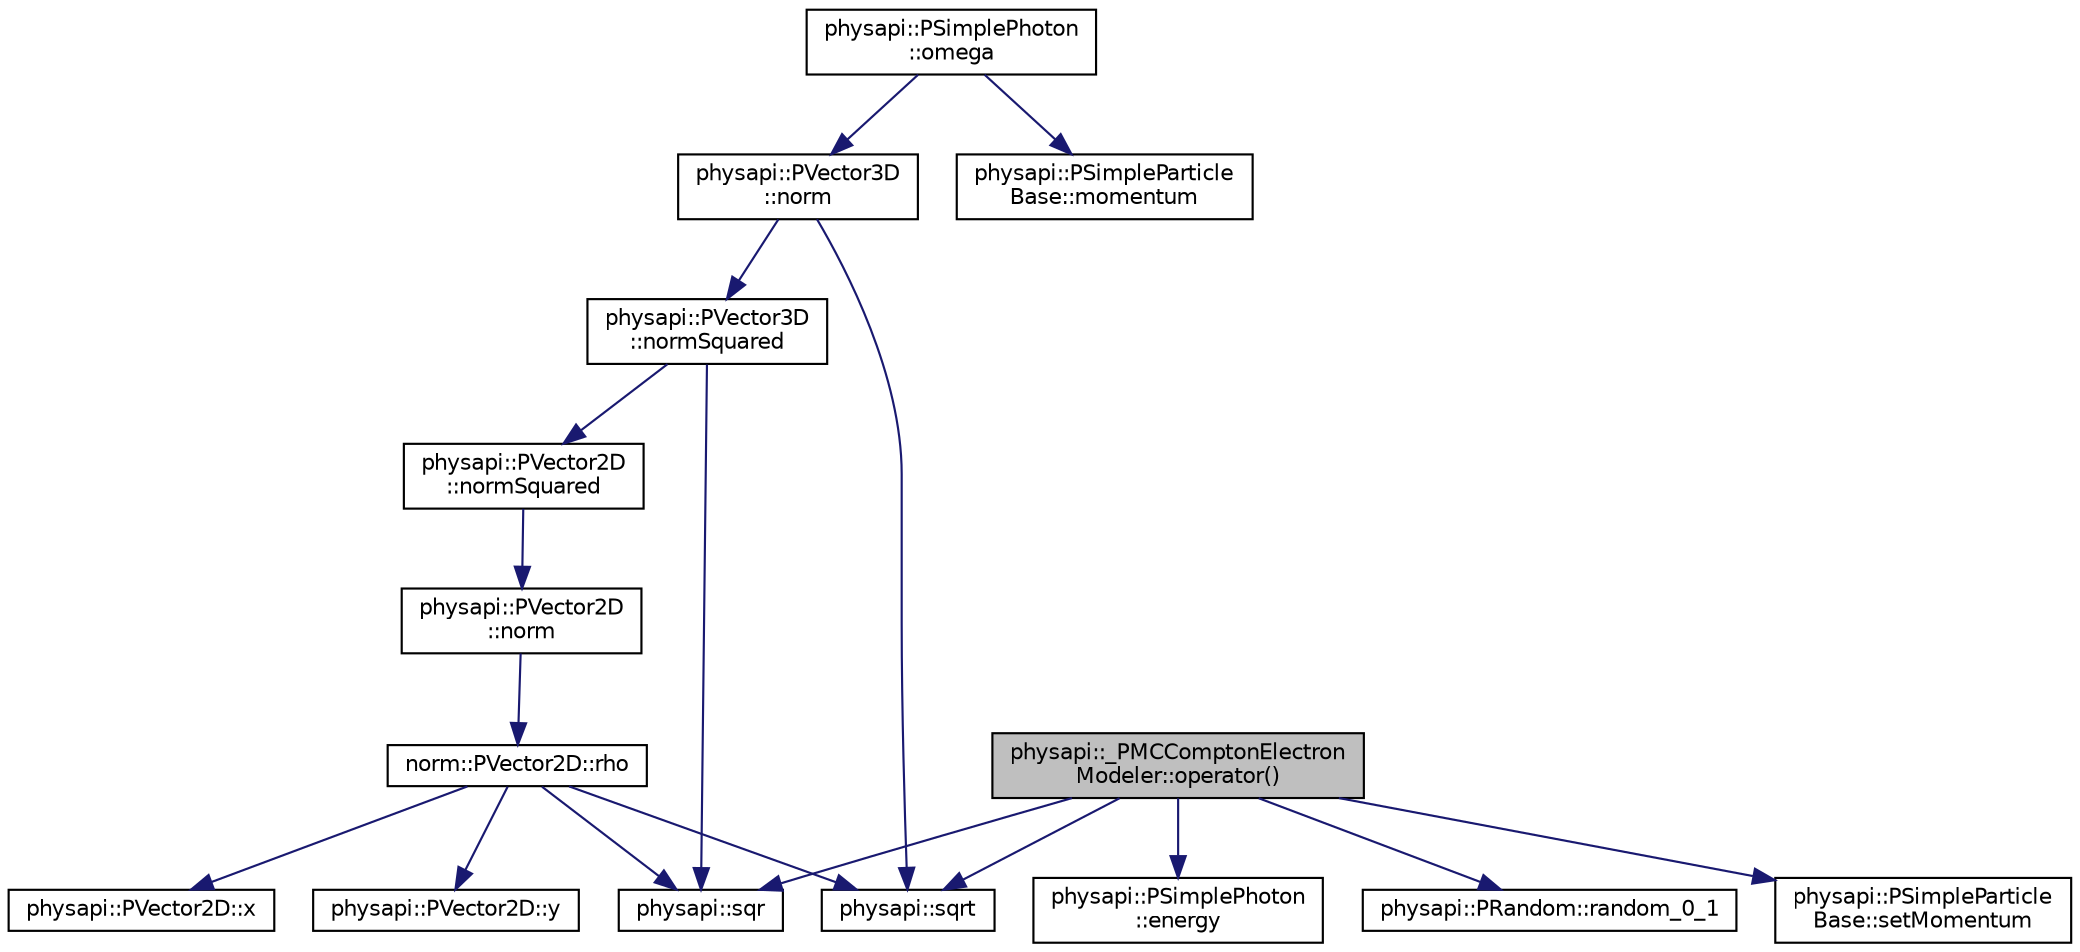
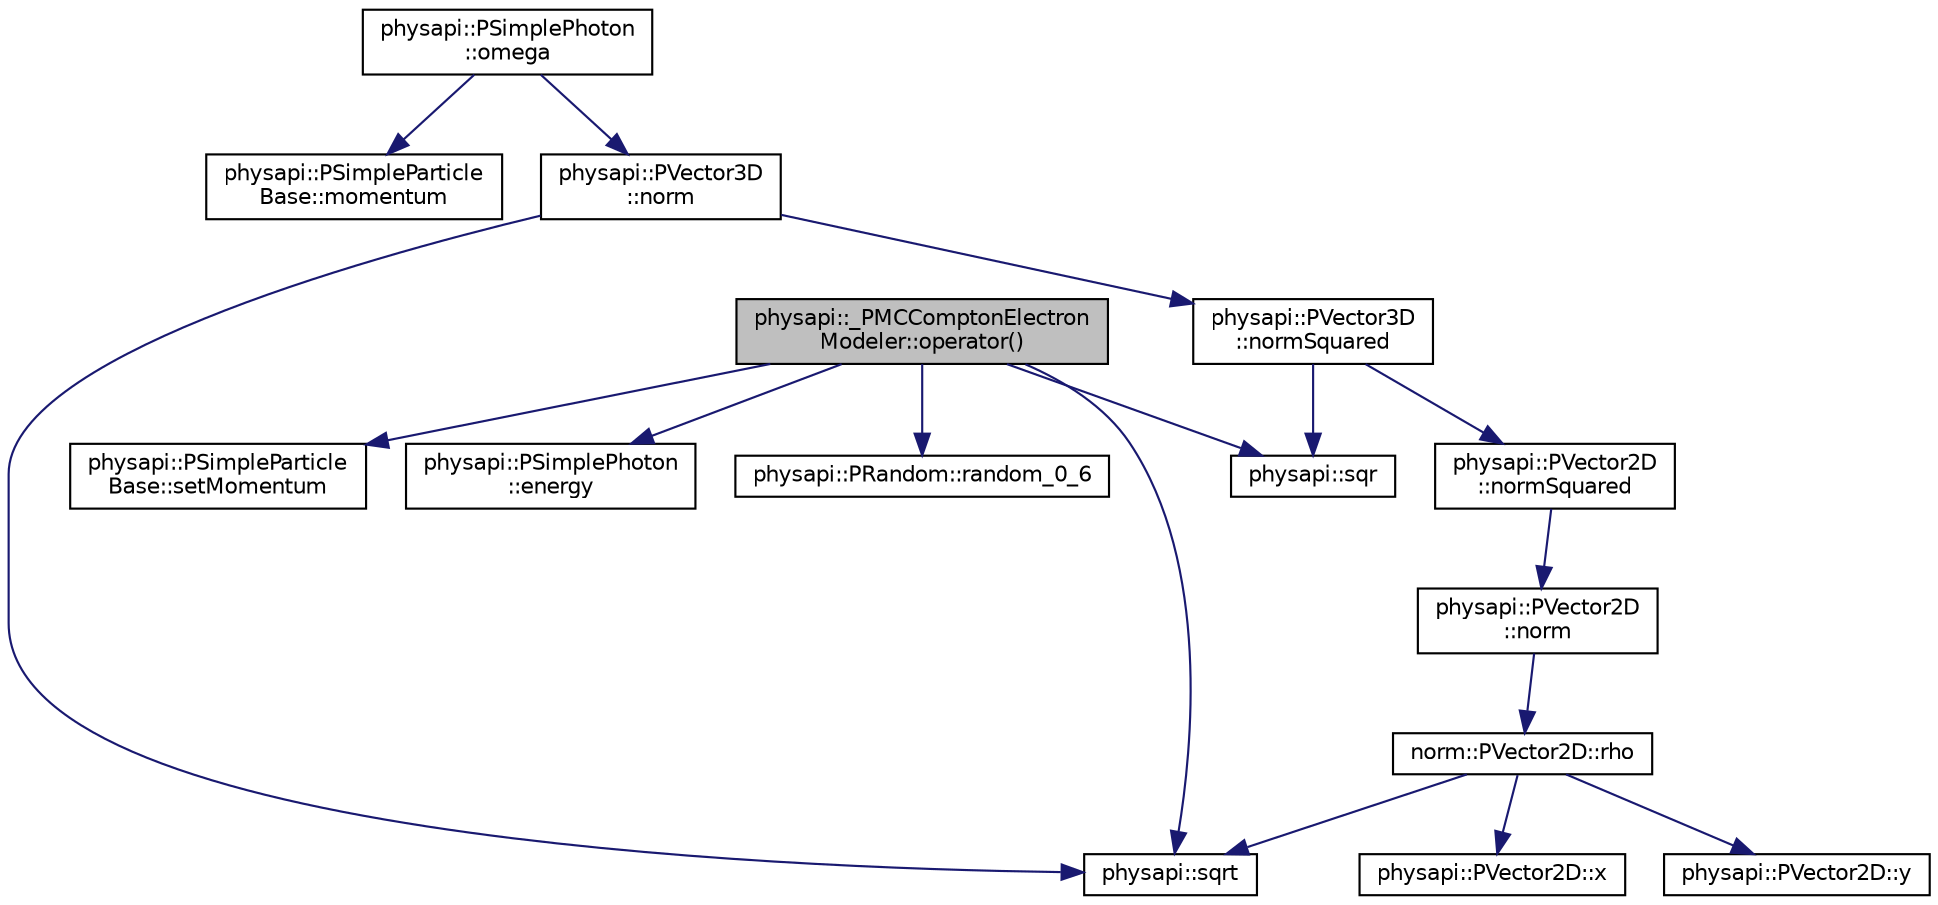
(601, 831) -> none
(1550, 910) -> (922, 476)
